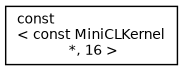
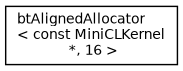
(92, 35) -> (92, 35)
